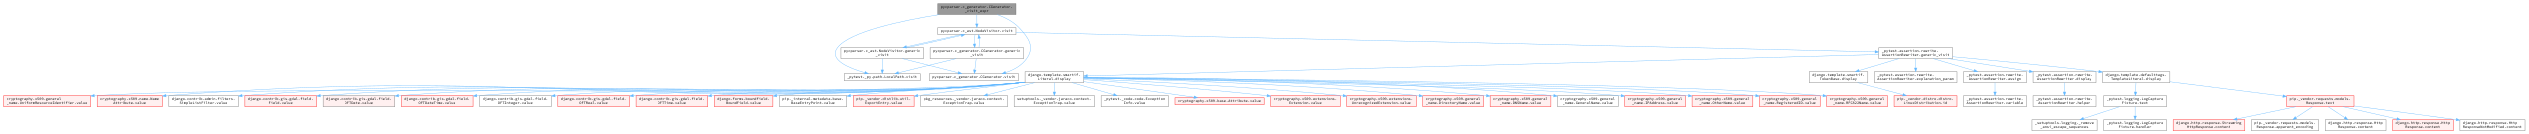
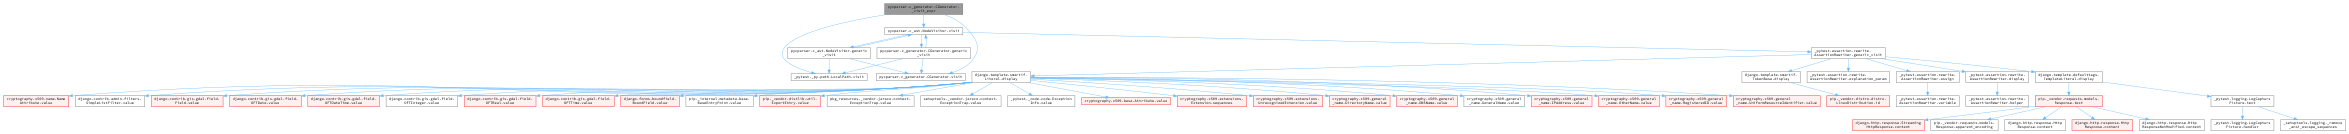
(359, 101) -> (265, 101)
(1305, 101) -> (1212, 101)
(1857, 101) -> none
